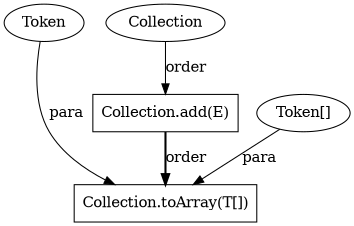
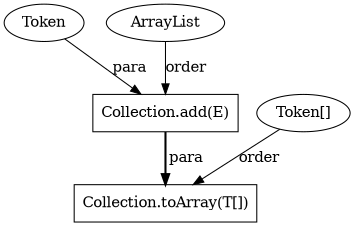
(165, 23) -> (165, 23)
(45, 124) -> (99, 63)
(186, 158) -> (186, 158)
(259, 158) -> (259, 158)
